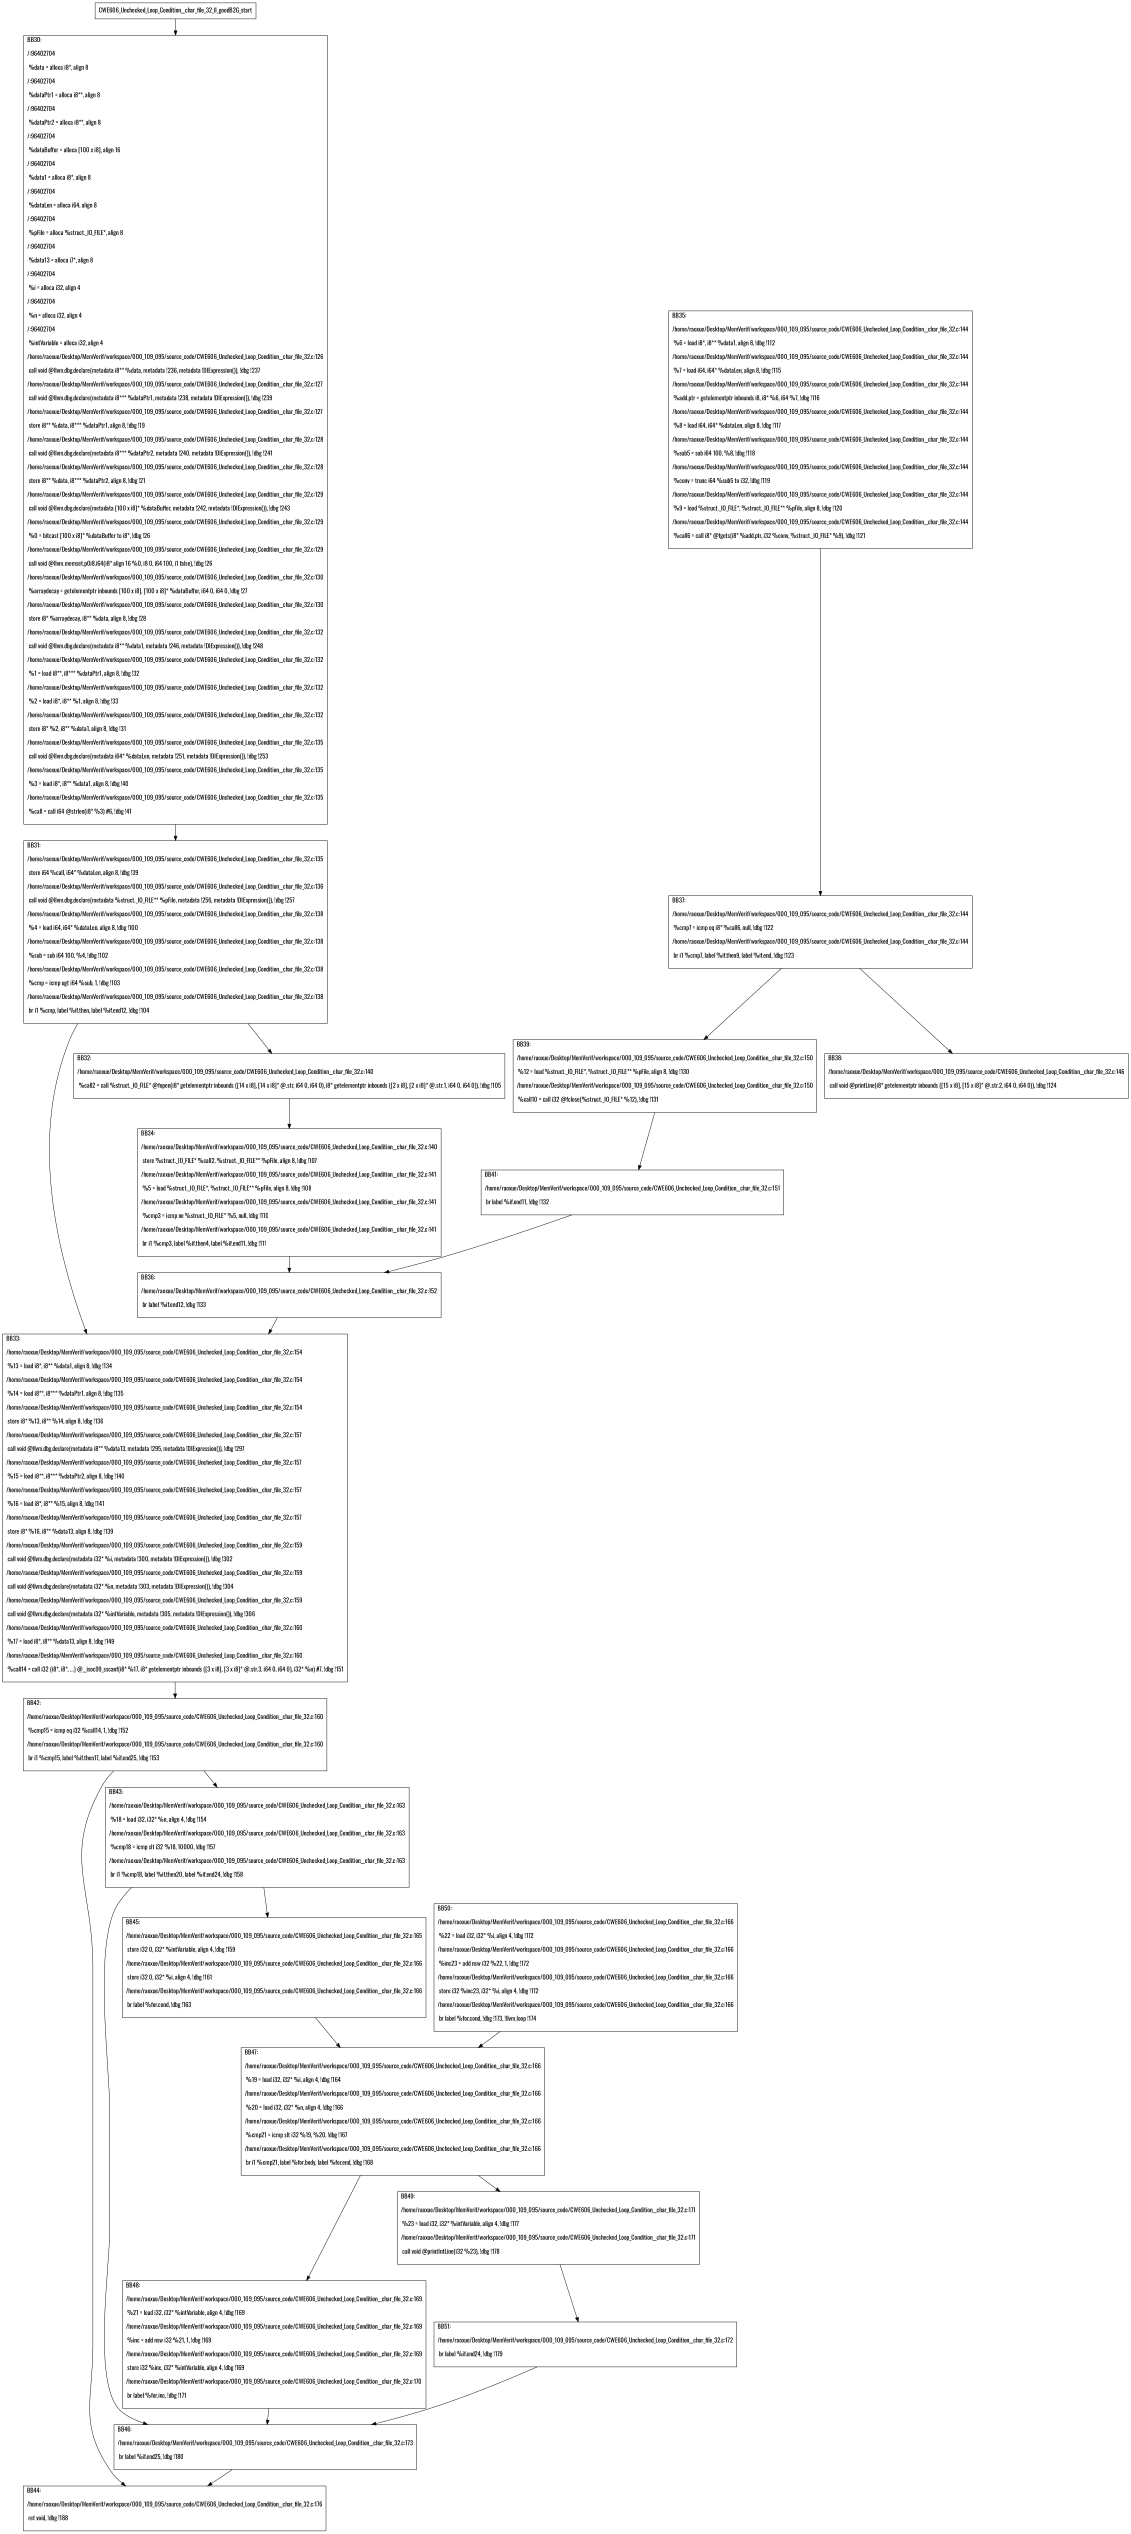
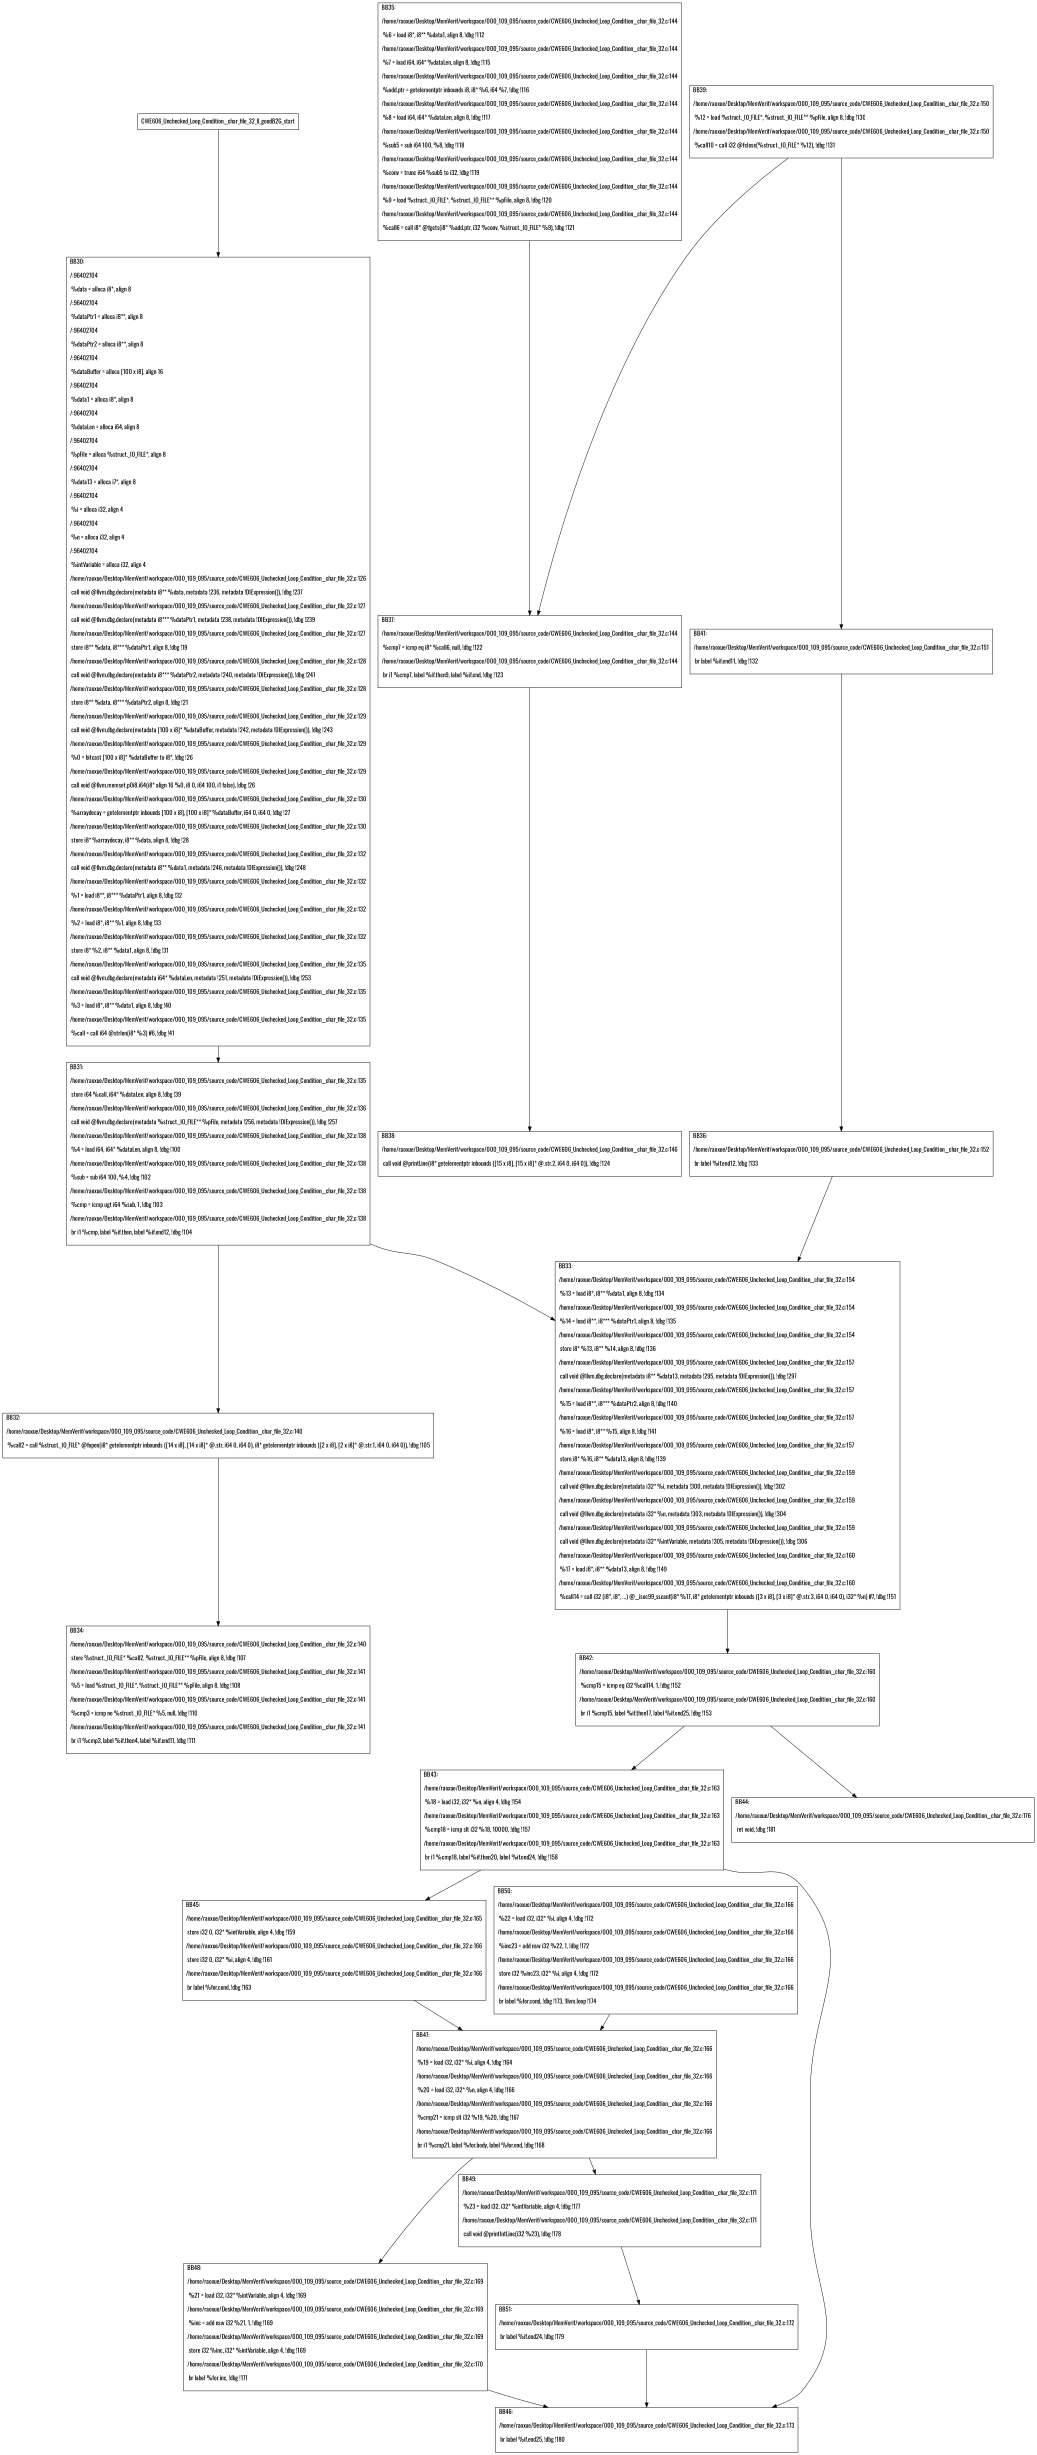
(744, 1002) -> (626, 362)
(289, 1262) -> none
(222, 2477) -> none
(48, 2518) -> (756, 1830)
